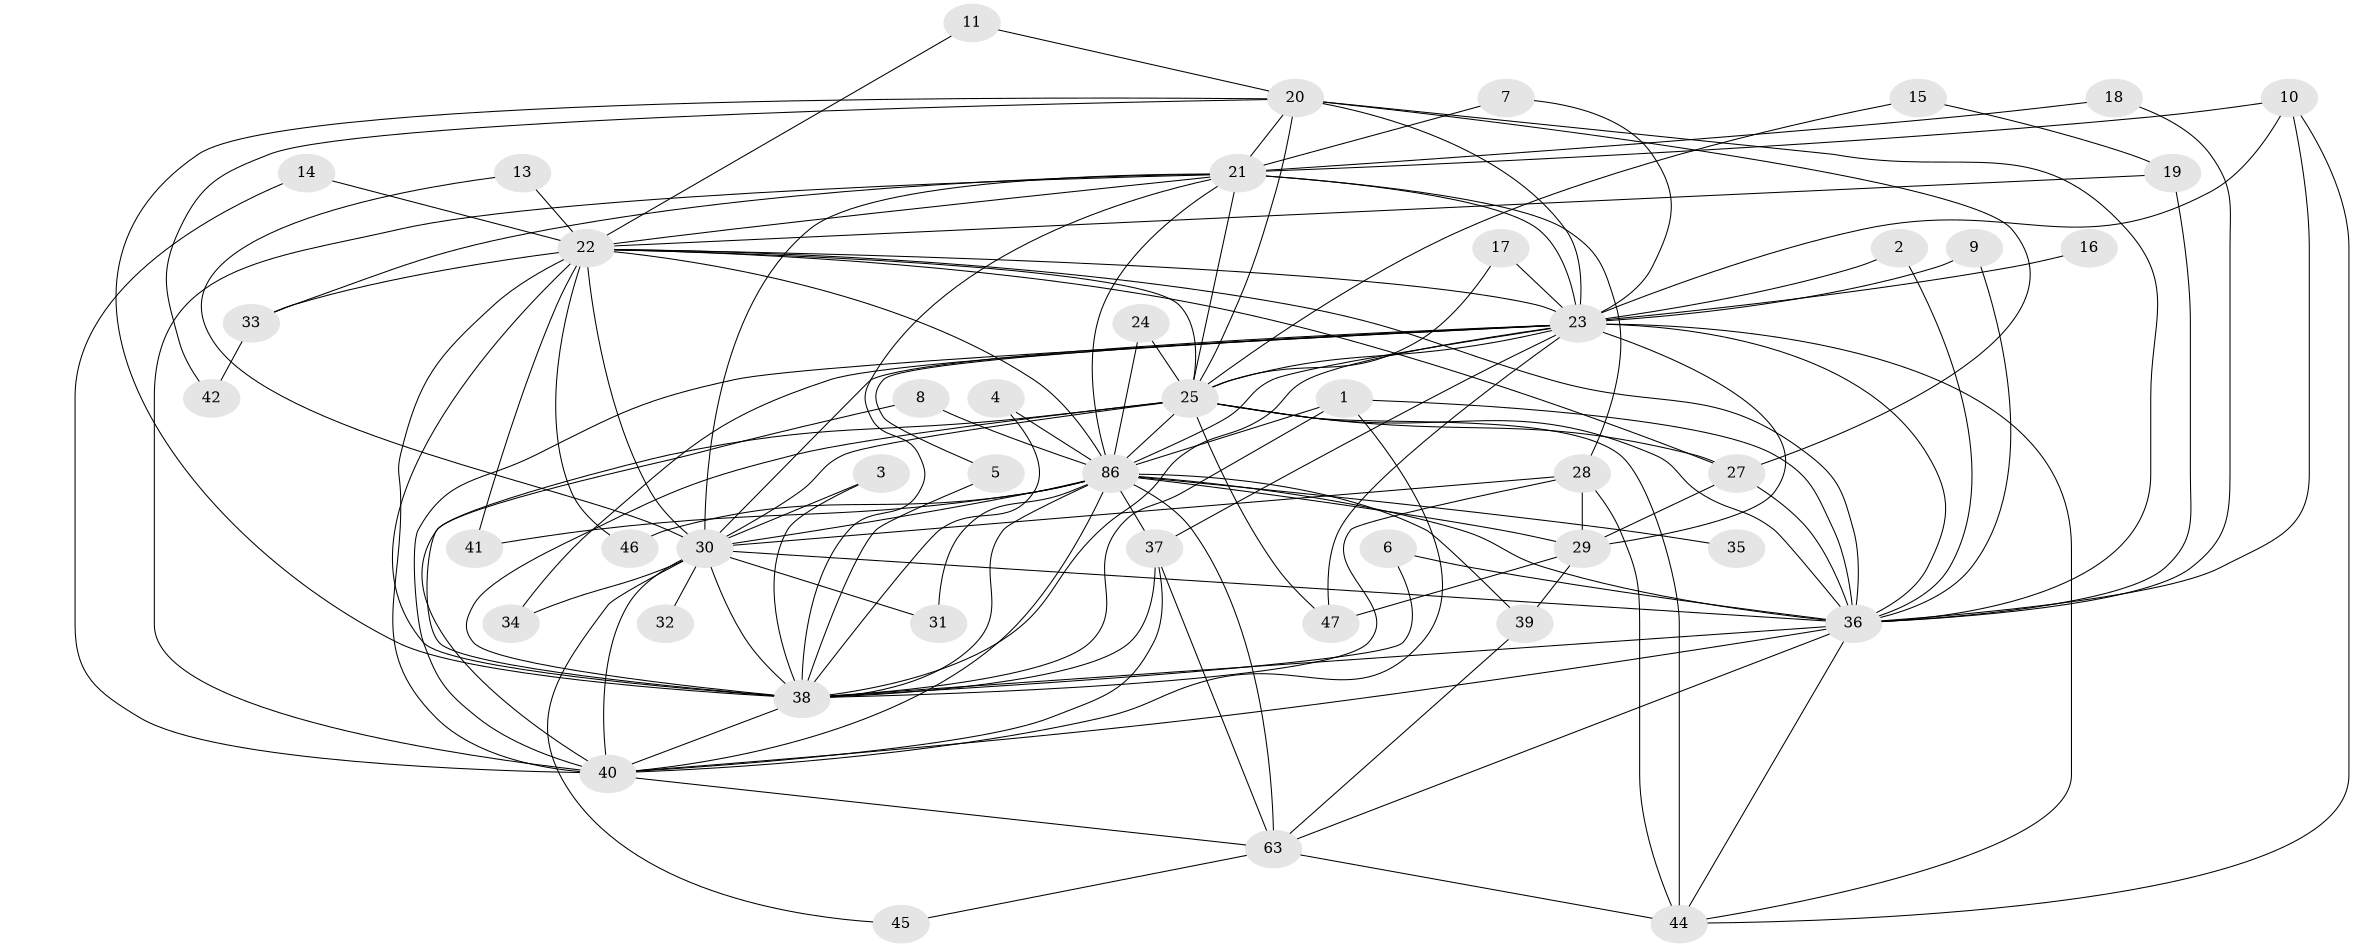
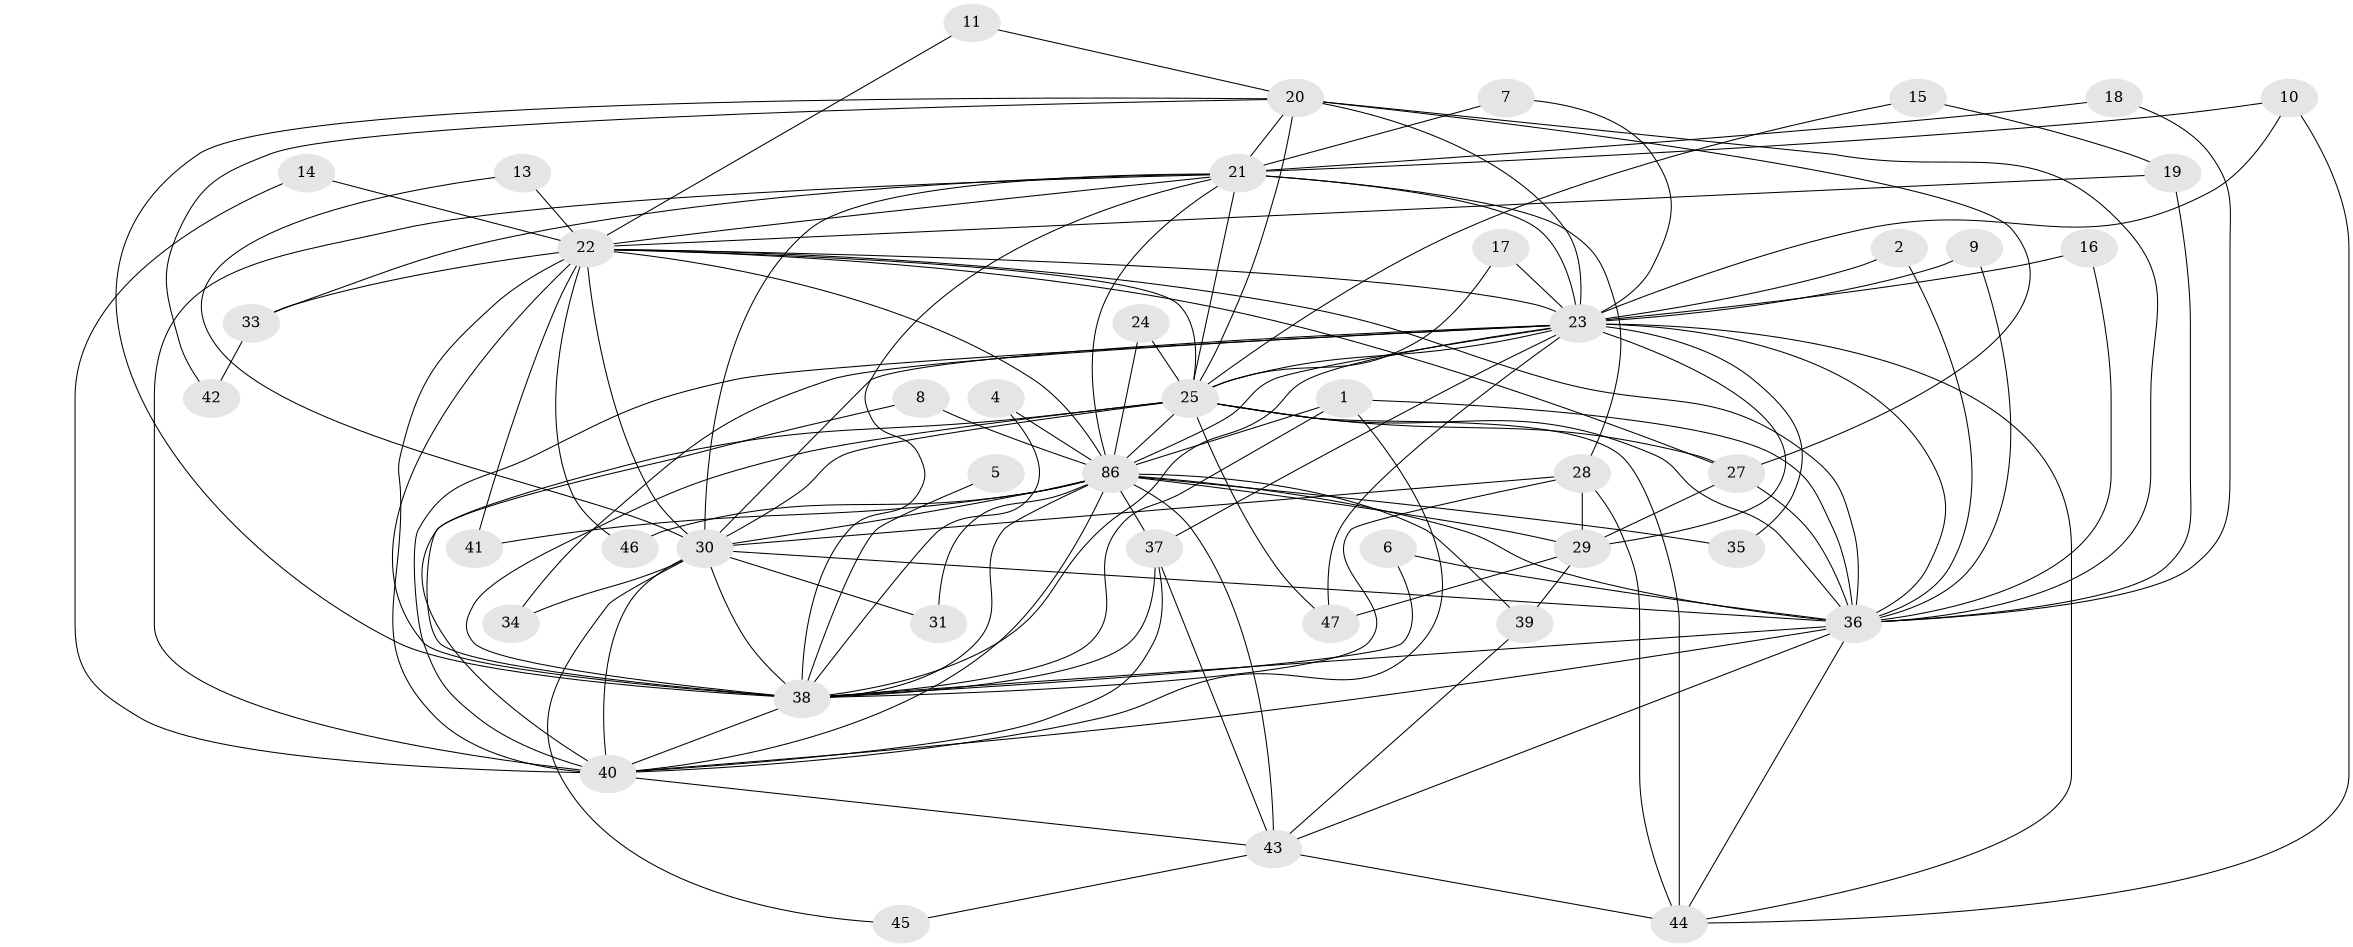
(1145, 348) -> (1765, 390)
(881, 474) -> none
(2287, 530) -> (2101, 516)
(665, 624) -> none
(1274, 849) -> (1274, 849)
